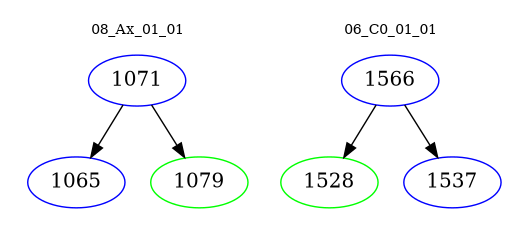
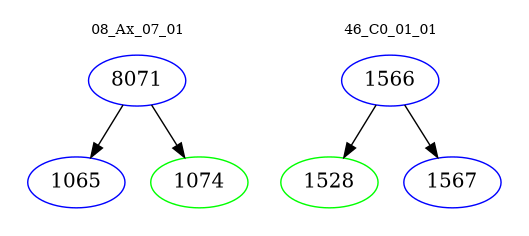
(138, 30) -> (138, 30)
(391, 30) -> (391, 30)
(137, 81) -> (137, 81)
(199, 182) -> (199, 182)
(452, 182) -> (452, 182)
